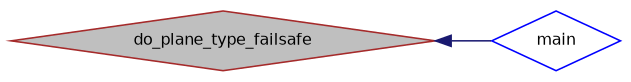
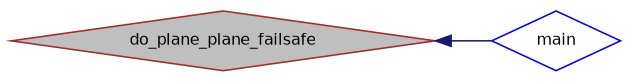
(223, 41) -> (223, 41)
